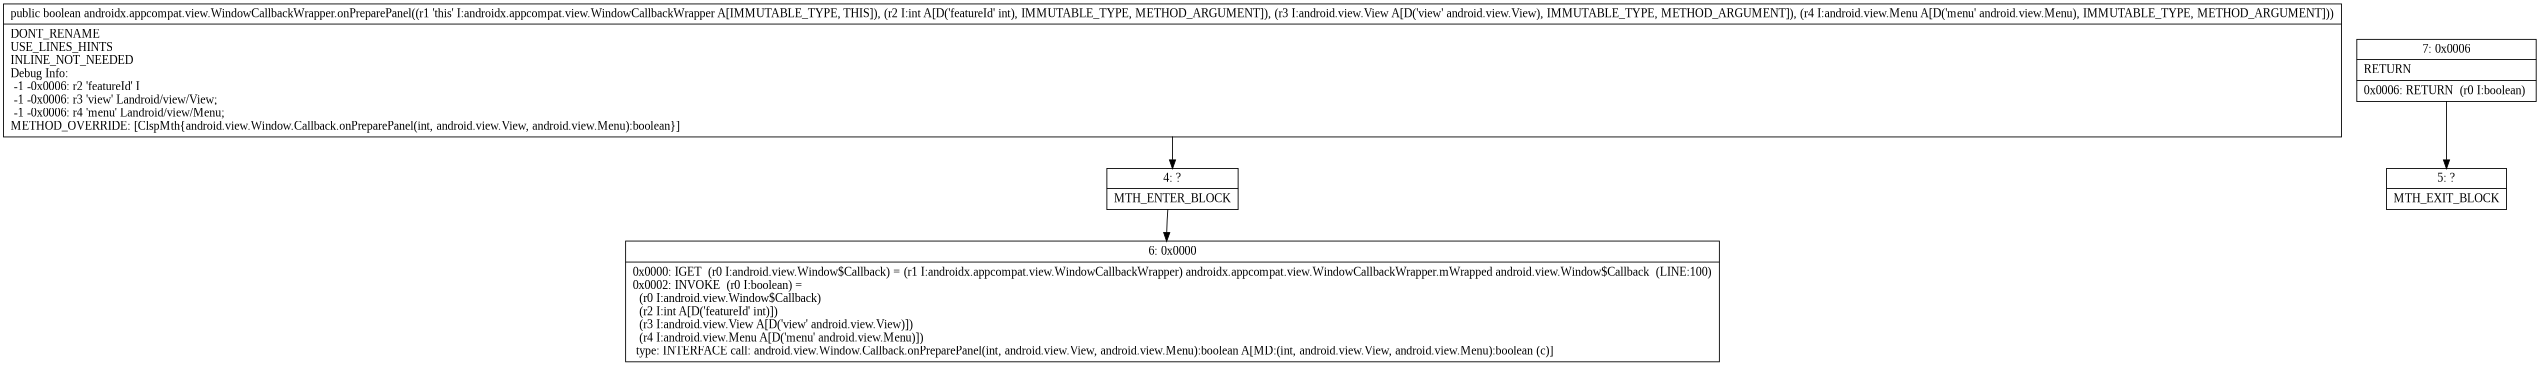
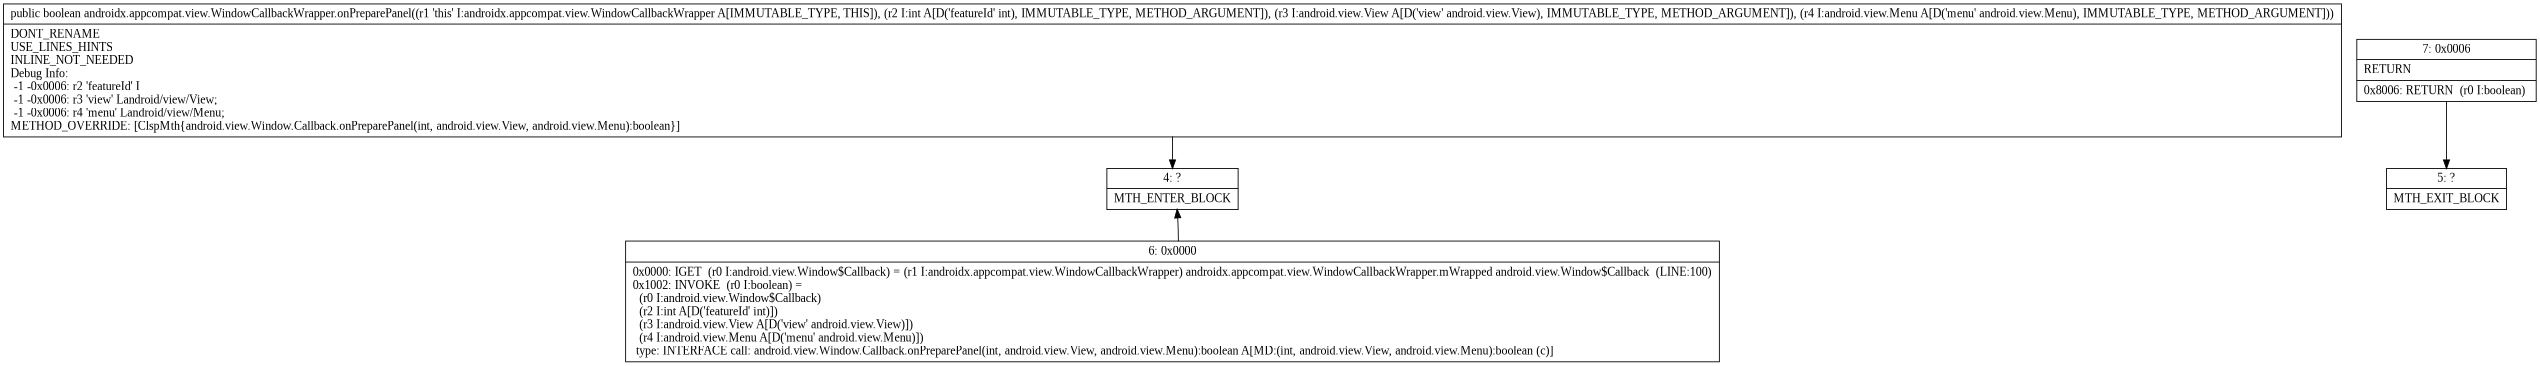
(2446, 91) -> (2446, 91)
(1167, 221) -> (1178, 230)
(720, 285) -> (720, 285)
